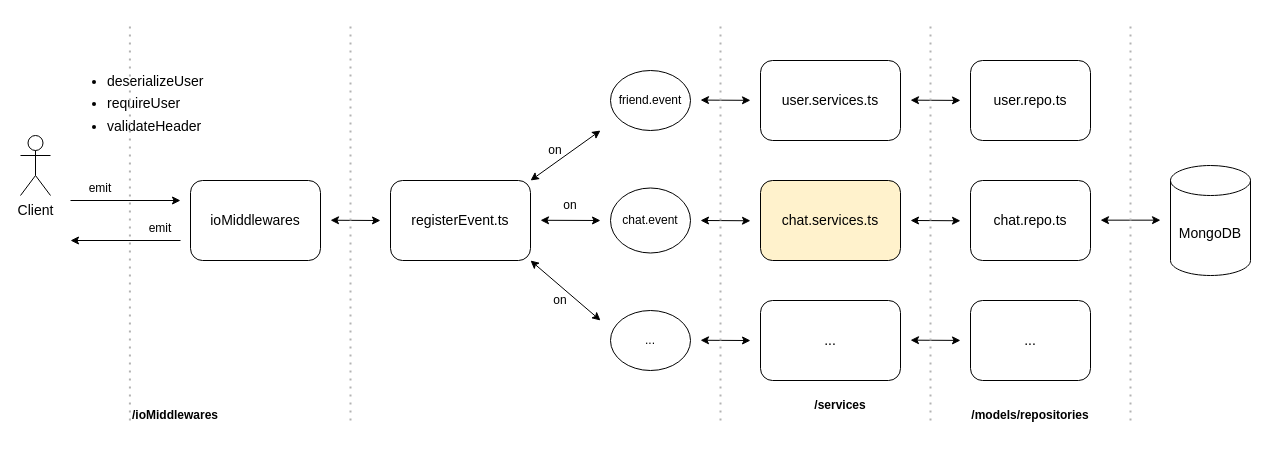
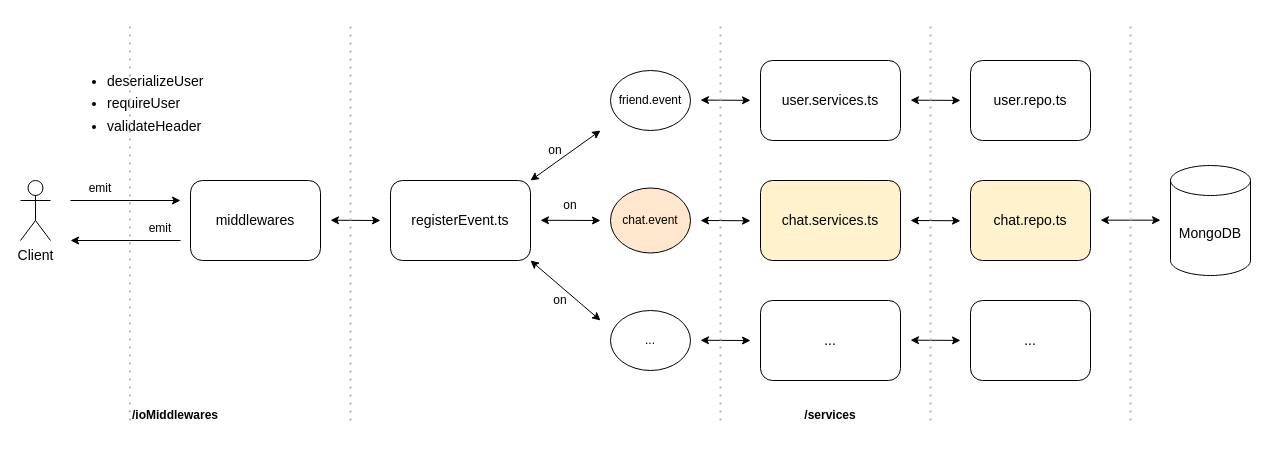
(36, 166) -> (36, 211)
(256, 221) -> (256, 221)
(651, 221) -> (651, 221)
(1031, 221) -> (1031, 221)
(841, 406) -> (831, 416)
(1031, 416) -> none
